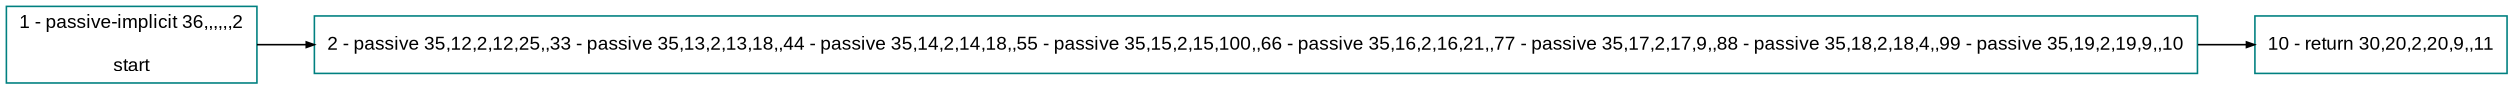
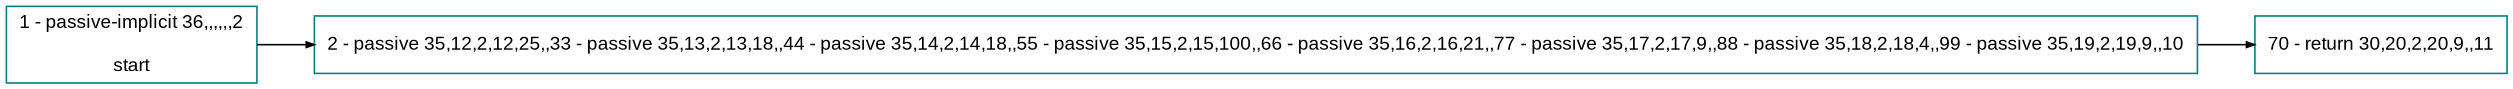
(2381, 45) -> (2381, 45)
